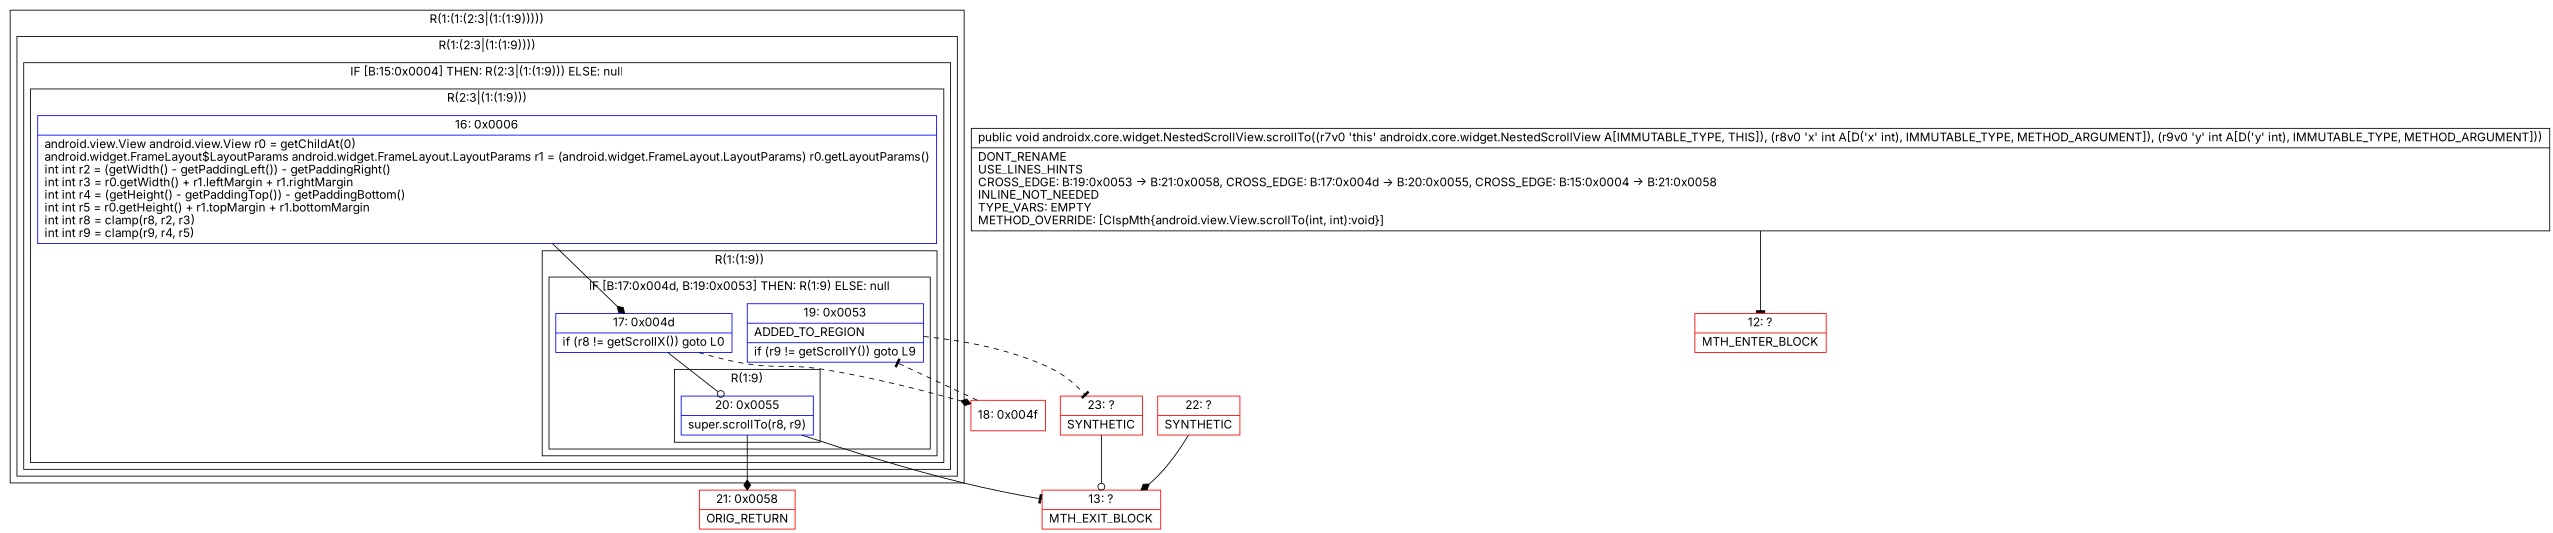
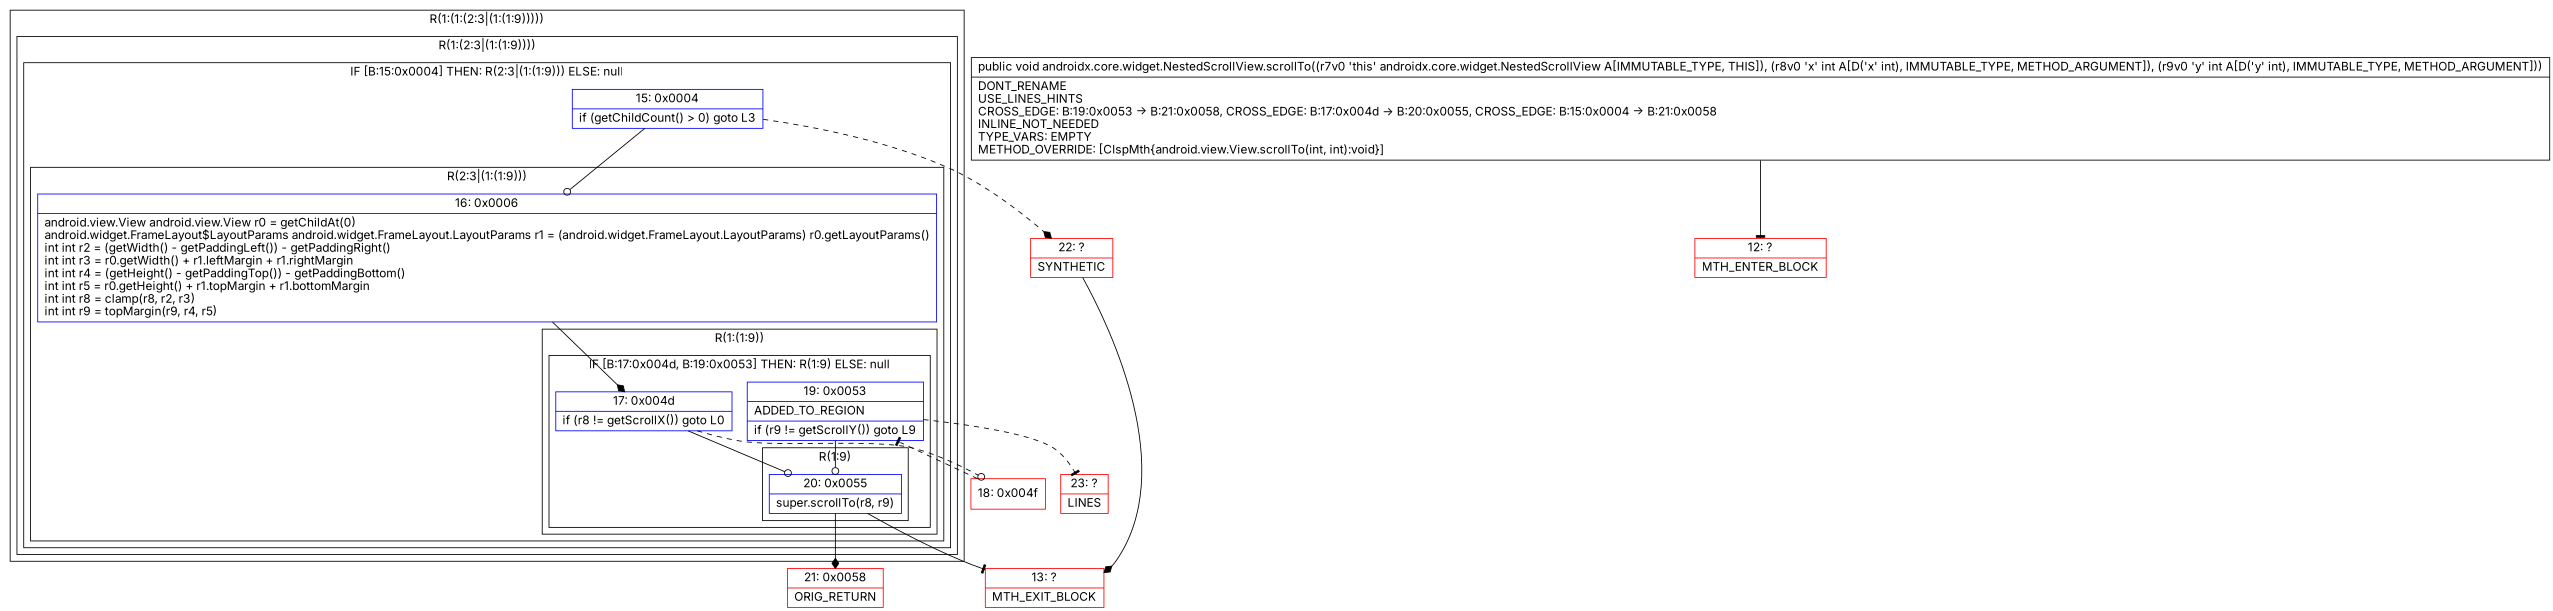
none -> (668, 109)
(120, 233) -> (131, 312)
(831, 371) -> (840, 443)
(1101, 425) -> (1084, 503)
none -> (835, 454)
(1101, 459) -> none
